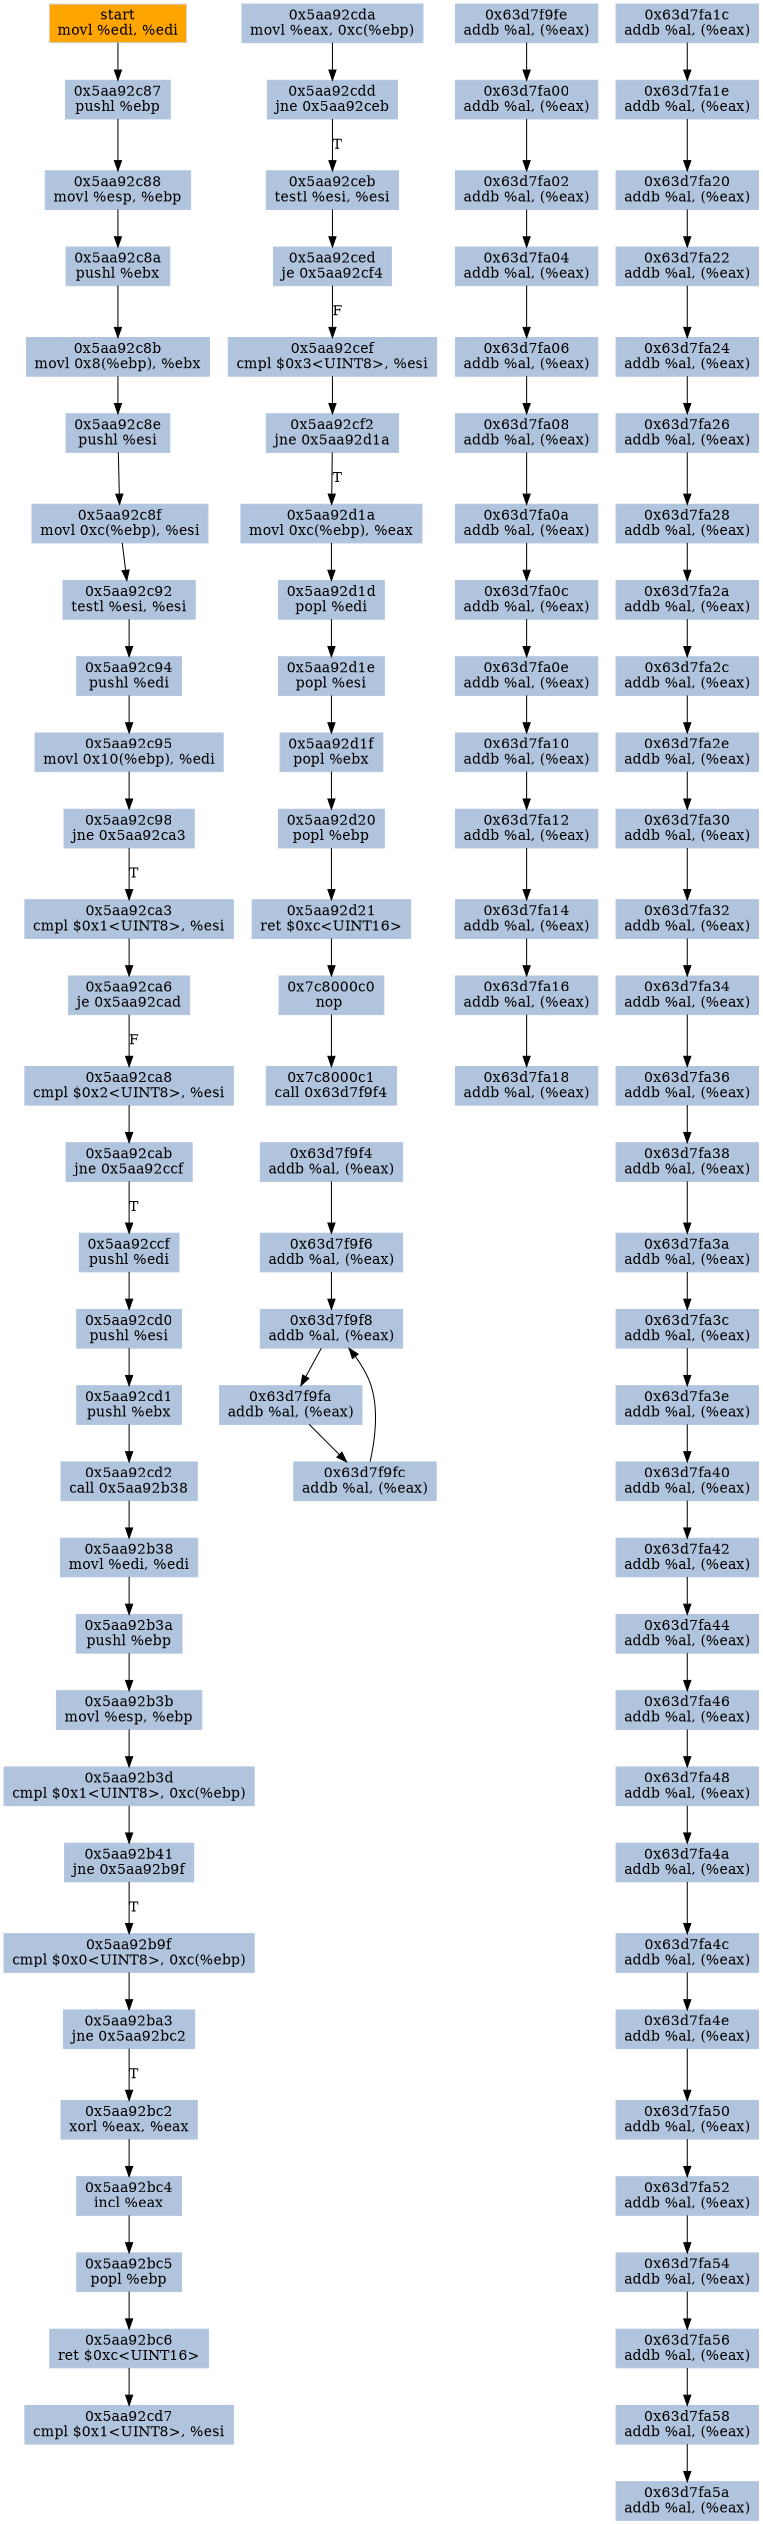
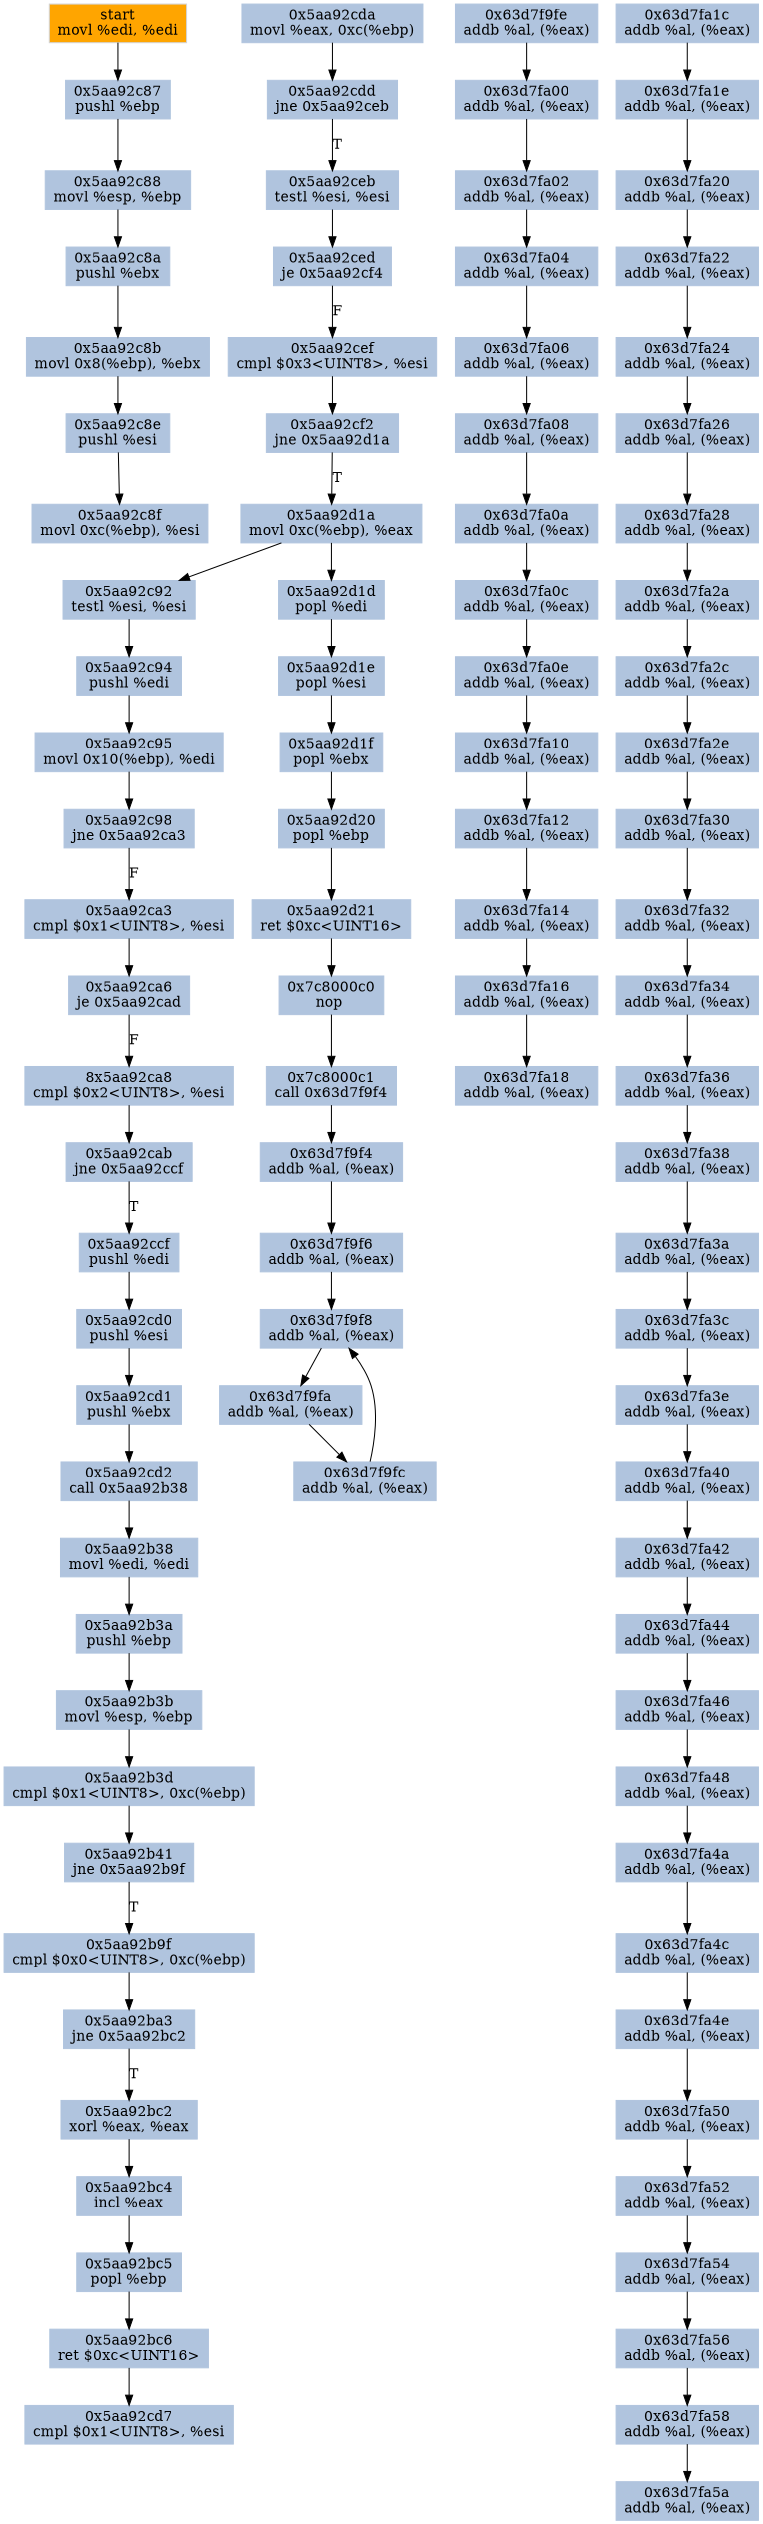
(124, 557) -> (235, 560)
(134, 874) -> (134, 874)
(129, 1086) -> (129, 1086)
none -> (331, 1119)
